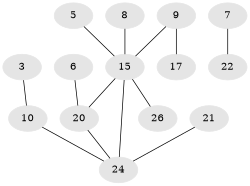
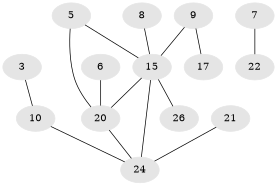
none -> (72, 70)
